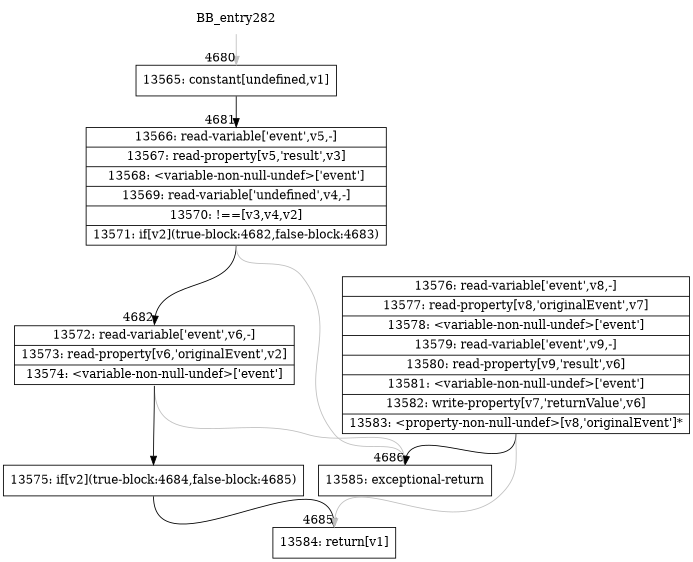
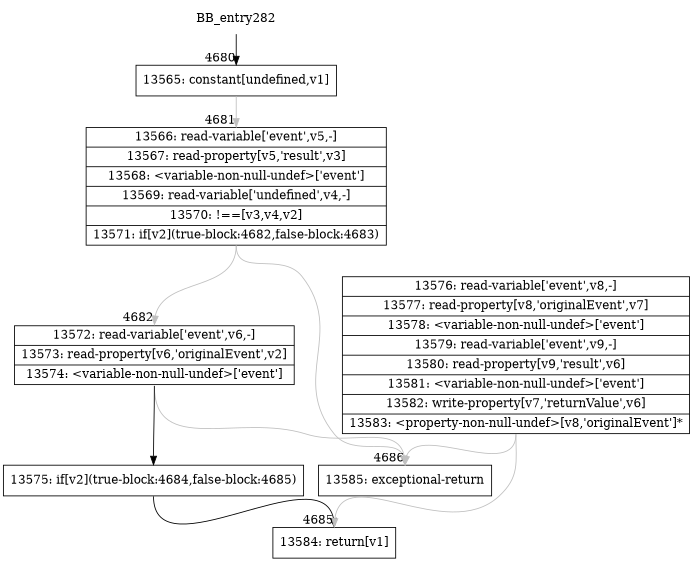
(236, 45) -> (236, 45)
(236, 107) -> (236, 107)
(199, 284) -> (199, 284)
(465, 450) -> (465, 450)
